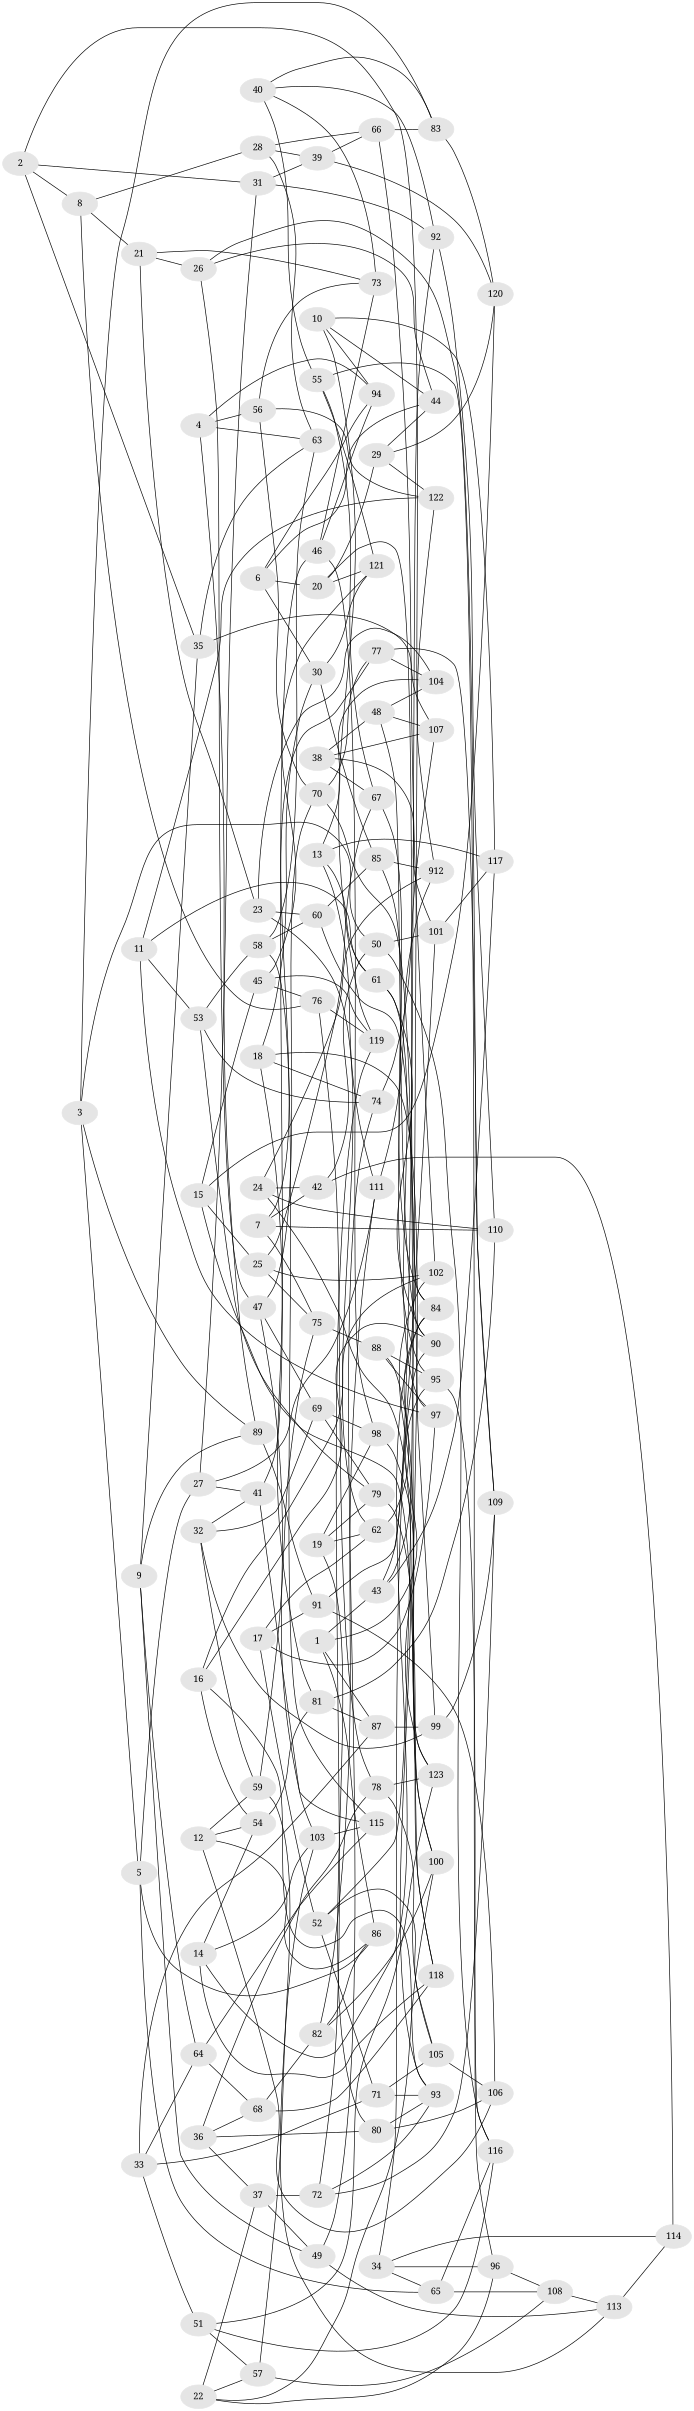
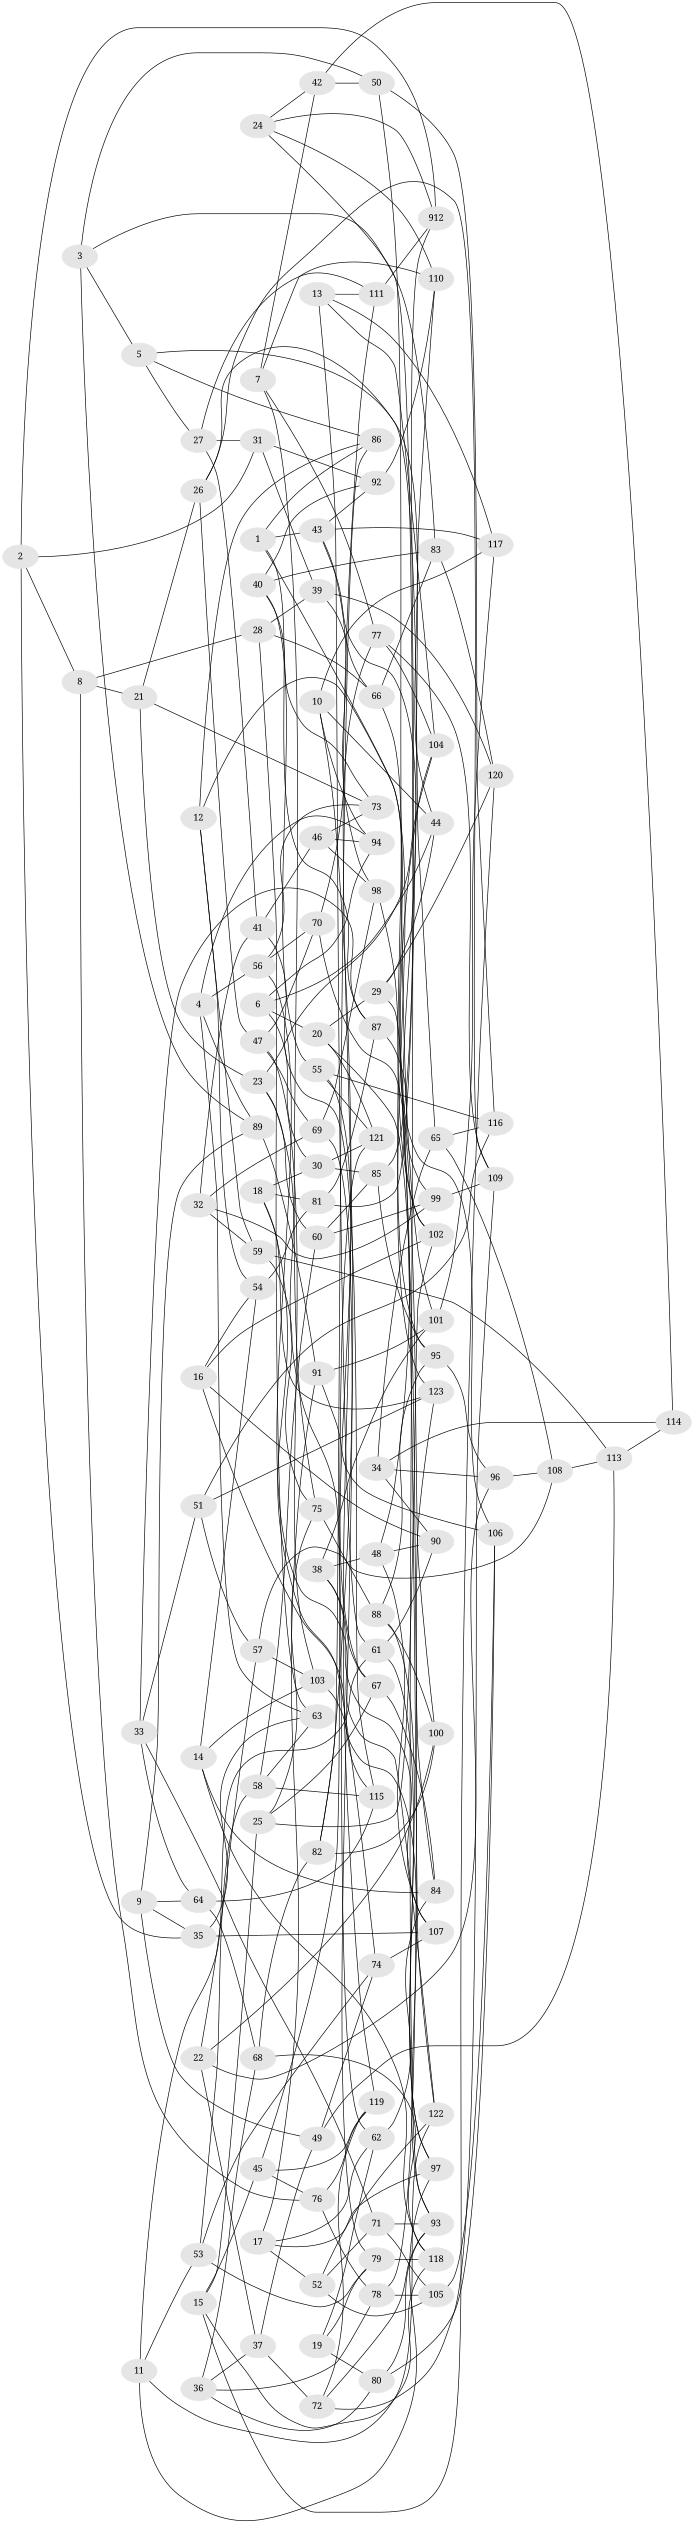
(347, 1490) -> (344, 712)
